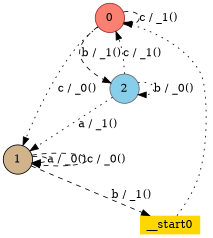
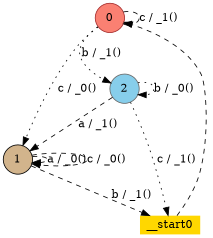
(80, 55) -> (80, 55)
(123, 56) -> (151, 154)
(206, 104) -> (206, 104)
(75, 122) -> (75, 122)
